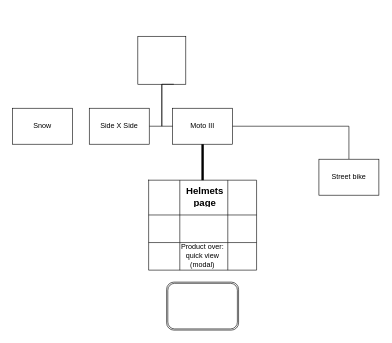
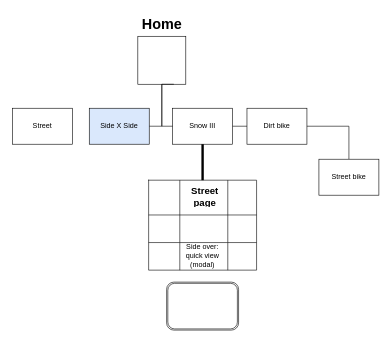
none -> (162, 24)
(42, 126) -> (42, 126)
(119, 126) -> (119, 126)
(203, 126) -> (203, 126)
none -> (277, 126)
(205, 196) -> (205, 196)
(203, 256) -> (203, 256)
